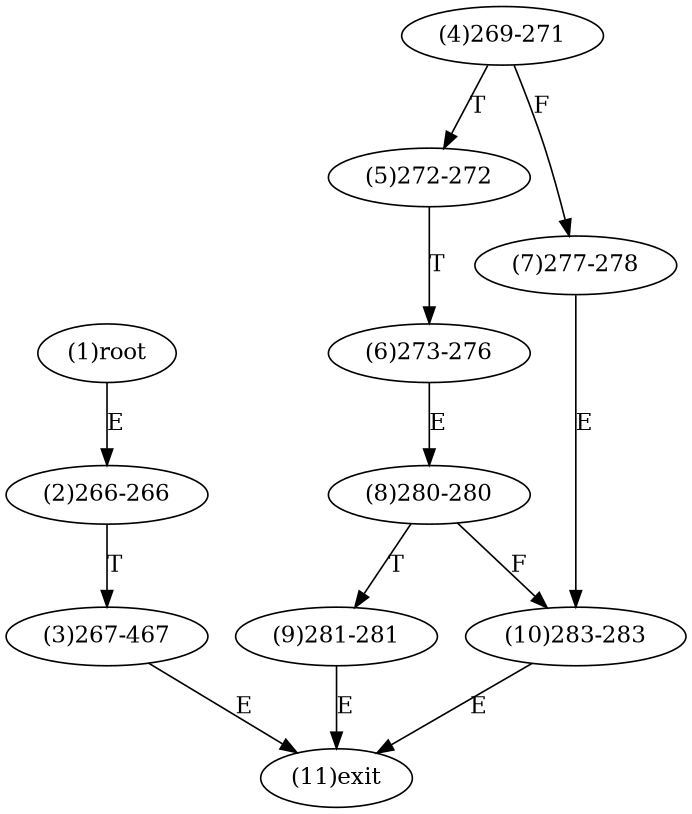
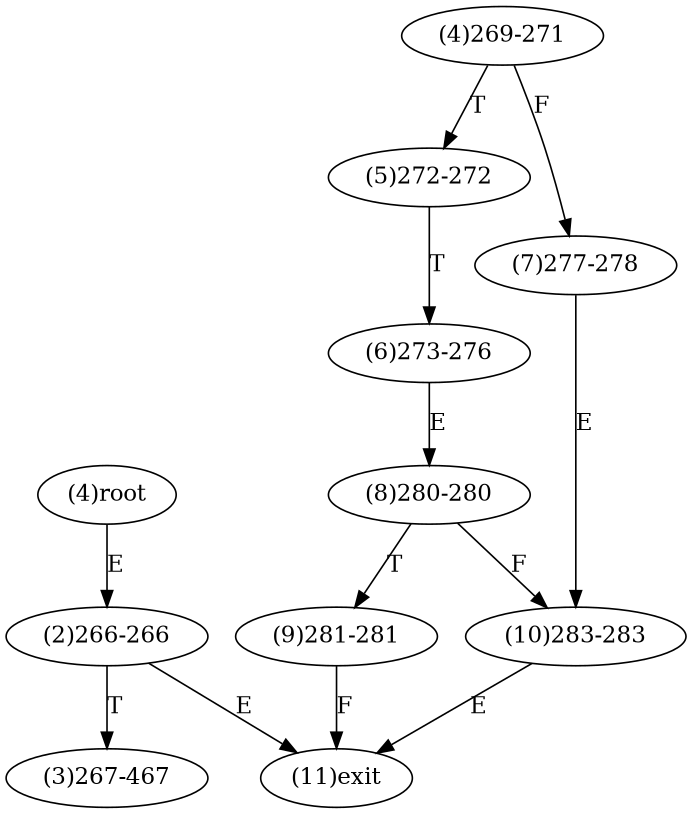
(107, 353) -> (107, 495)
(216, 703) -> (216, 703)
(345, 707) -> (345, 707)
